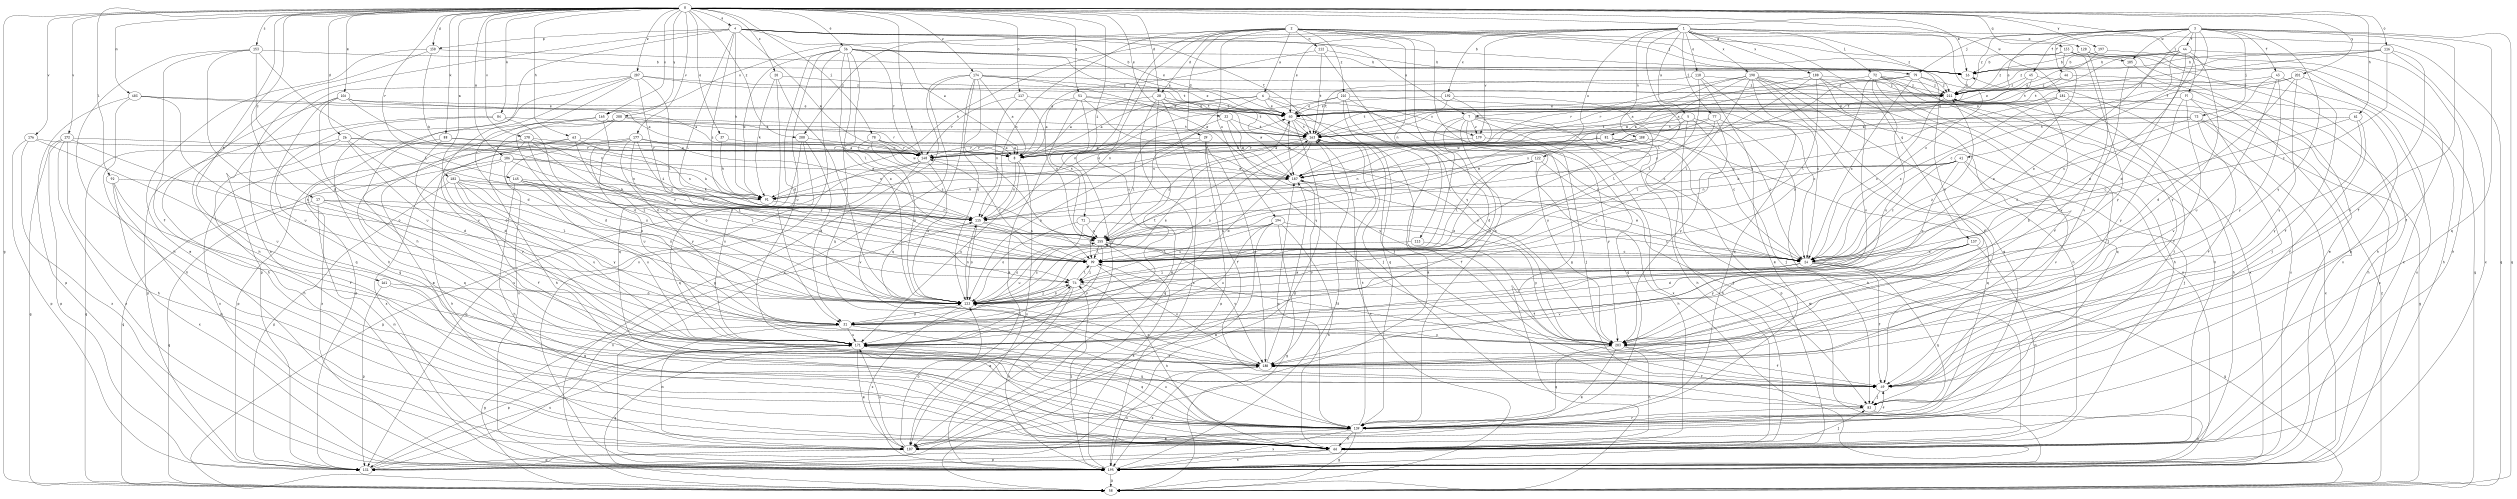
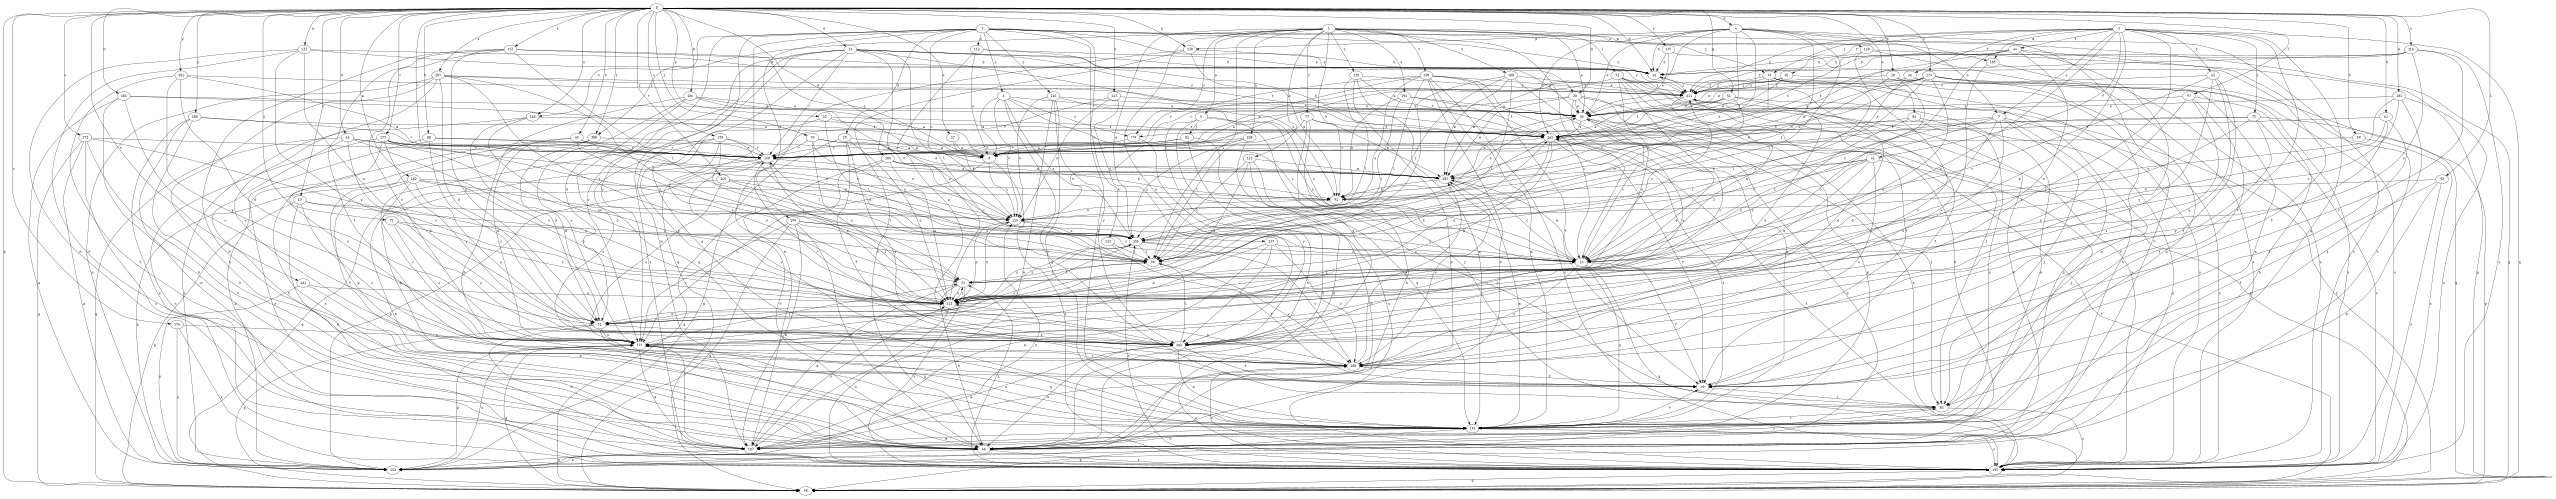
none -> (2359, 138)
(498, 143) -> (773, 65)
none -> (931, 308)
